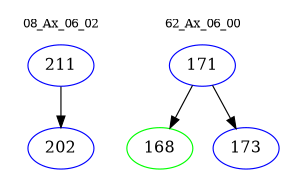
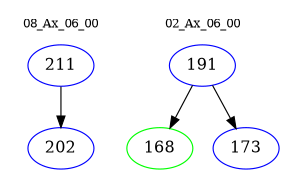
(61, 25) -> (61, 25)
(203, 25) -> (203, 25)
(202, 66) -> (202, 66)
